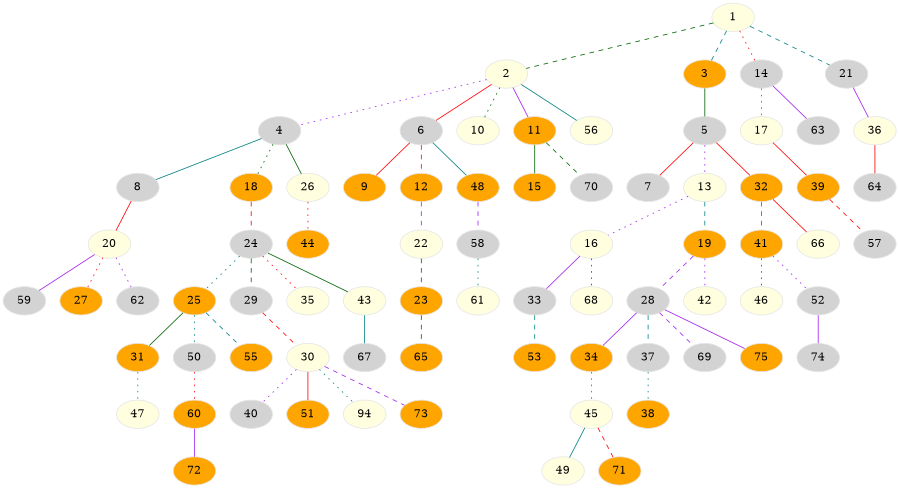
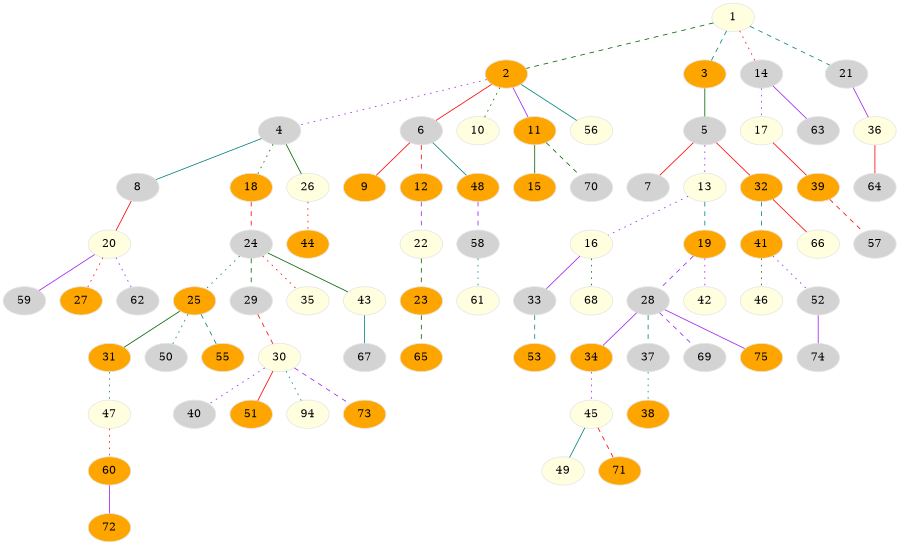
(506, 74) -> (506, 74)
(195, 386) -> (109, 443)
